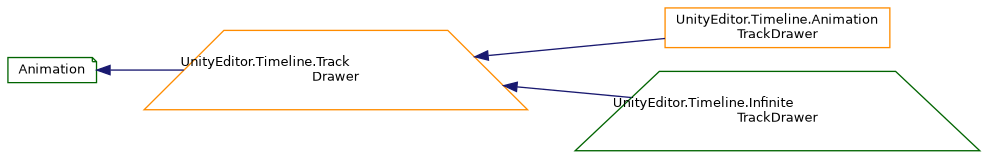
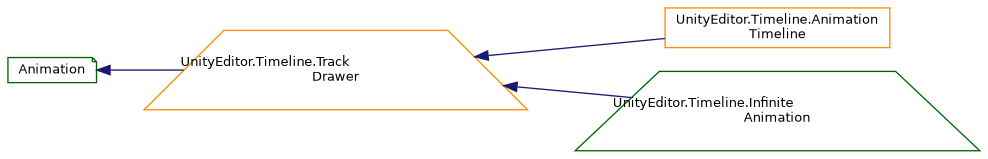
(777, 28) -> (777, 28)
(777, 111) -> (777, 111)
